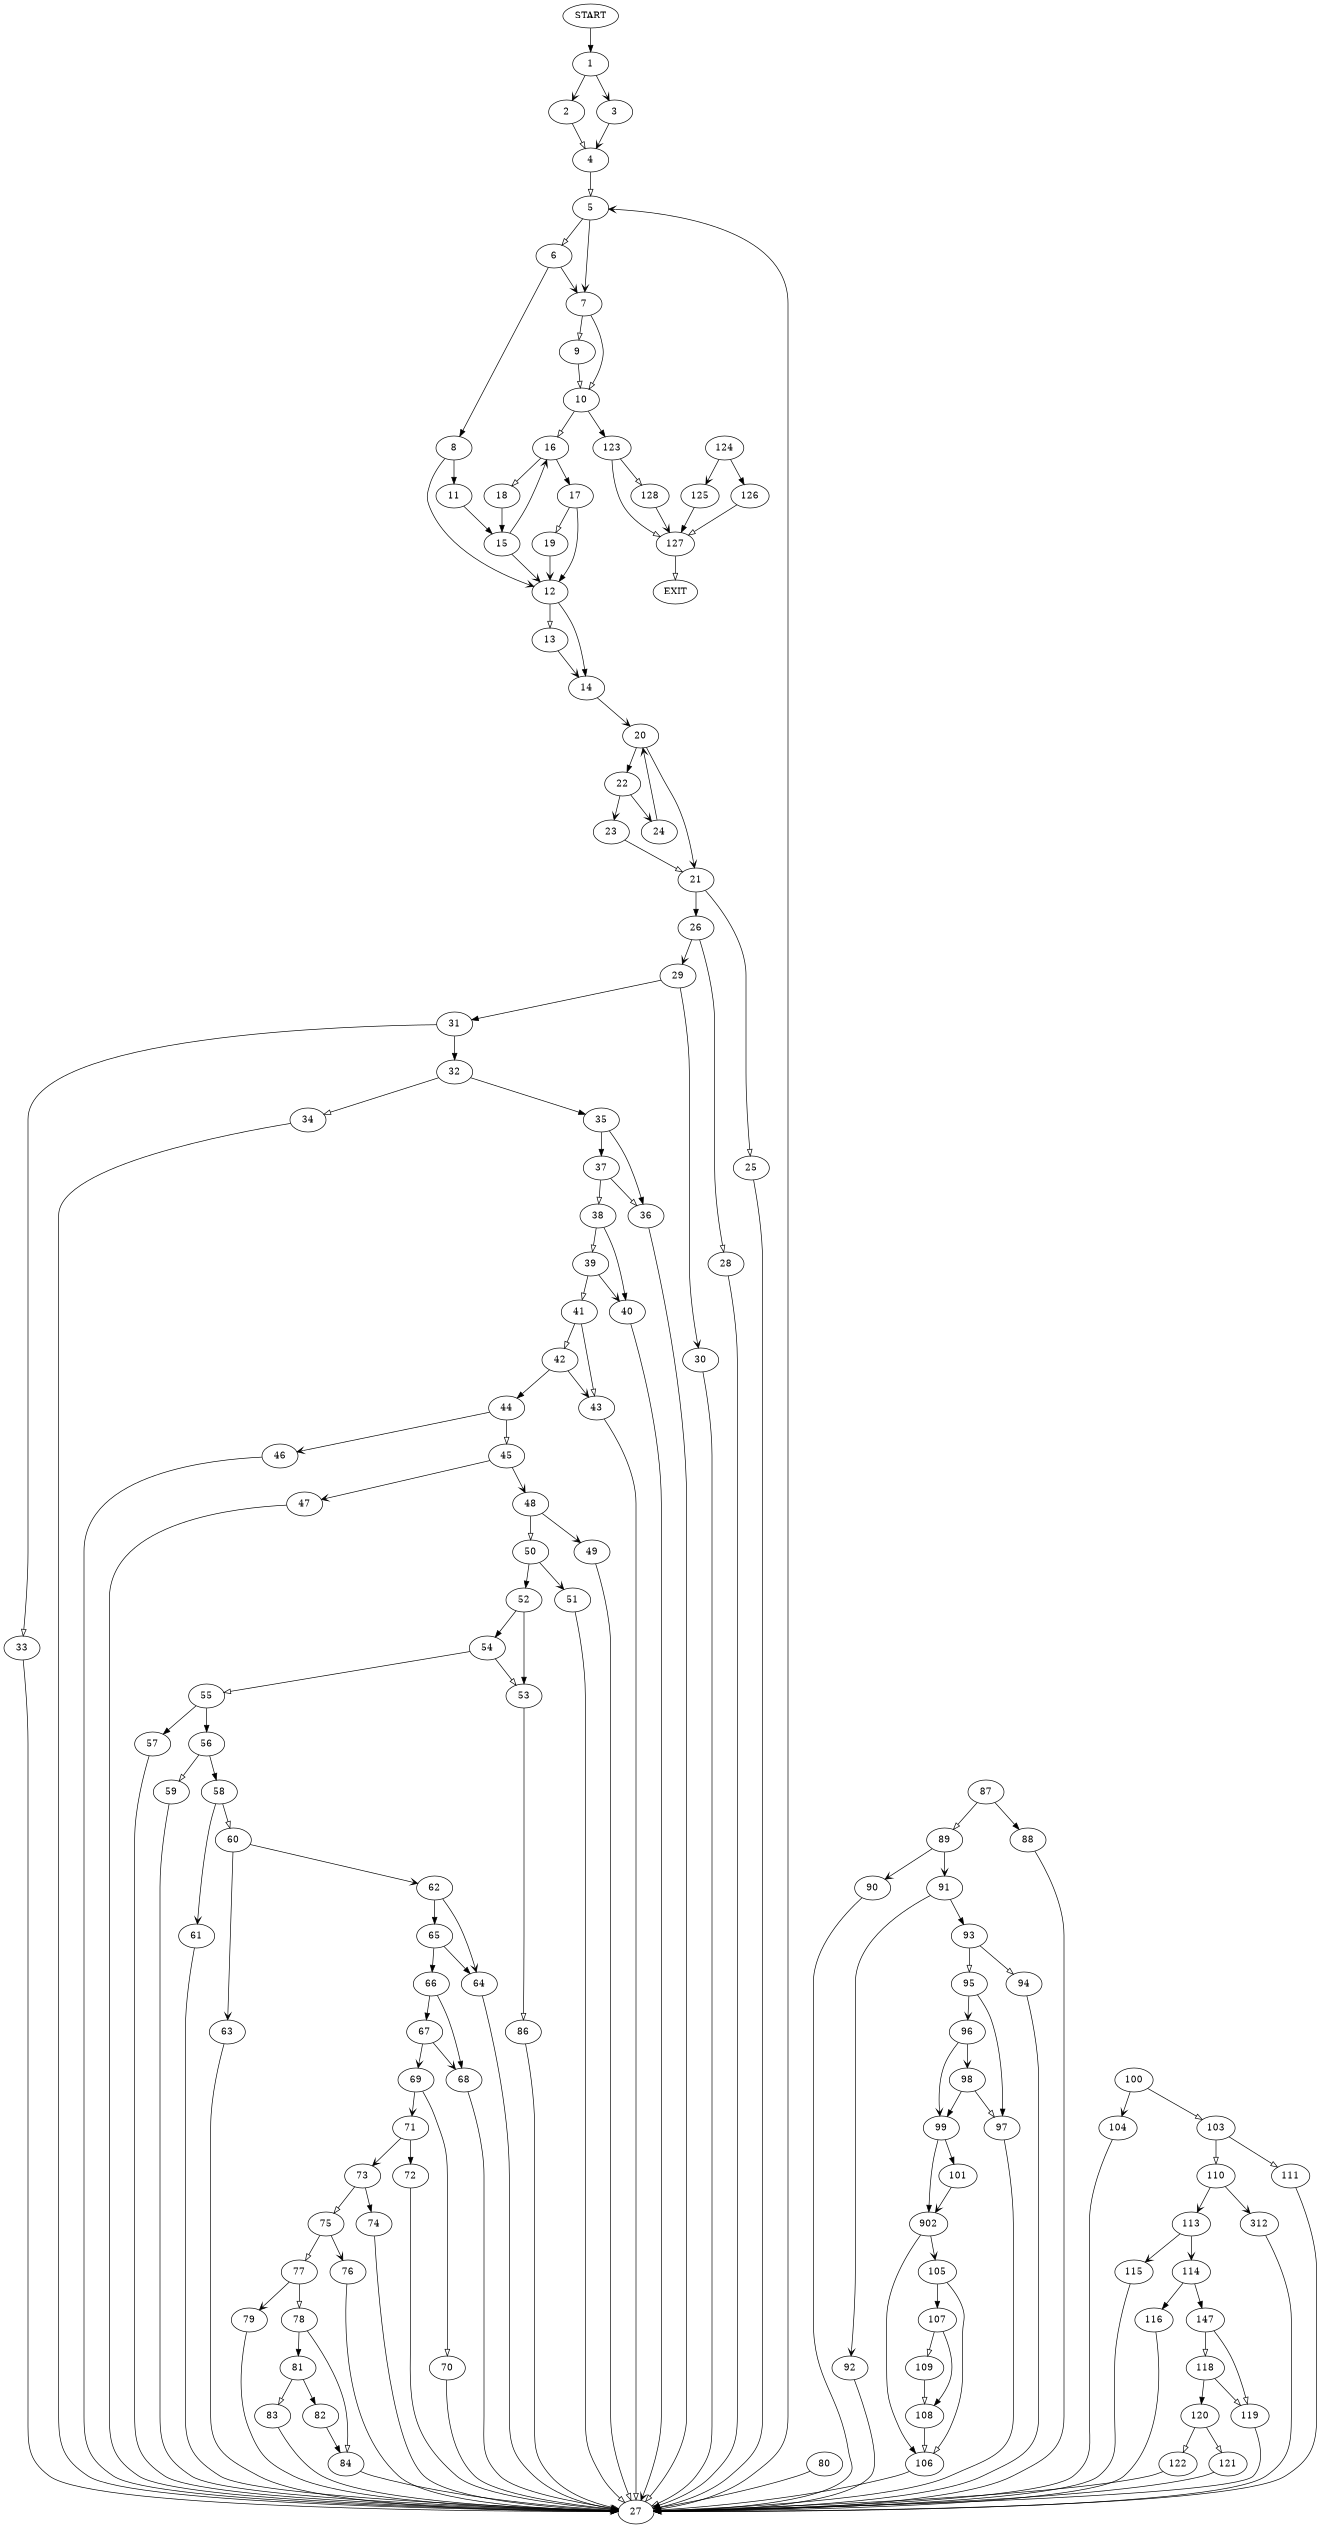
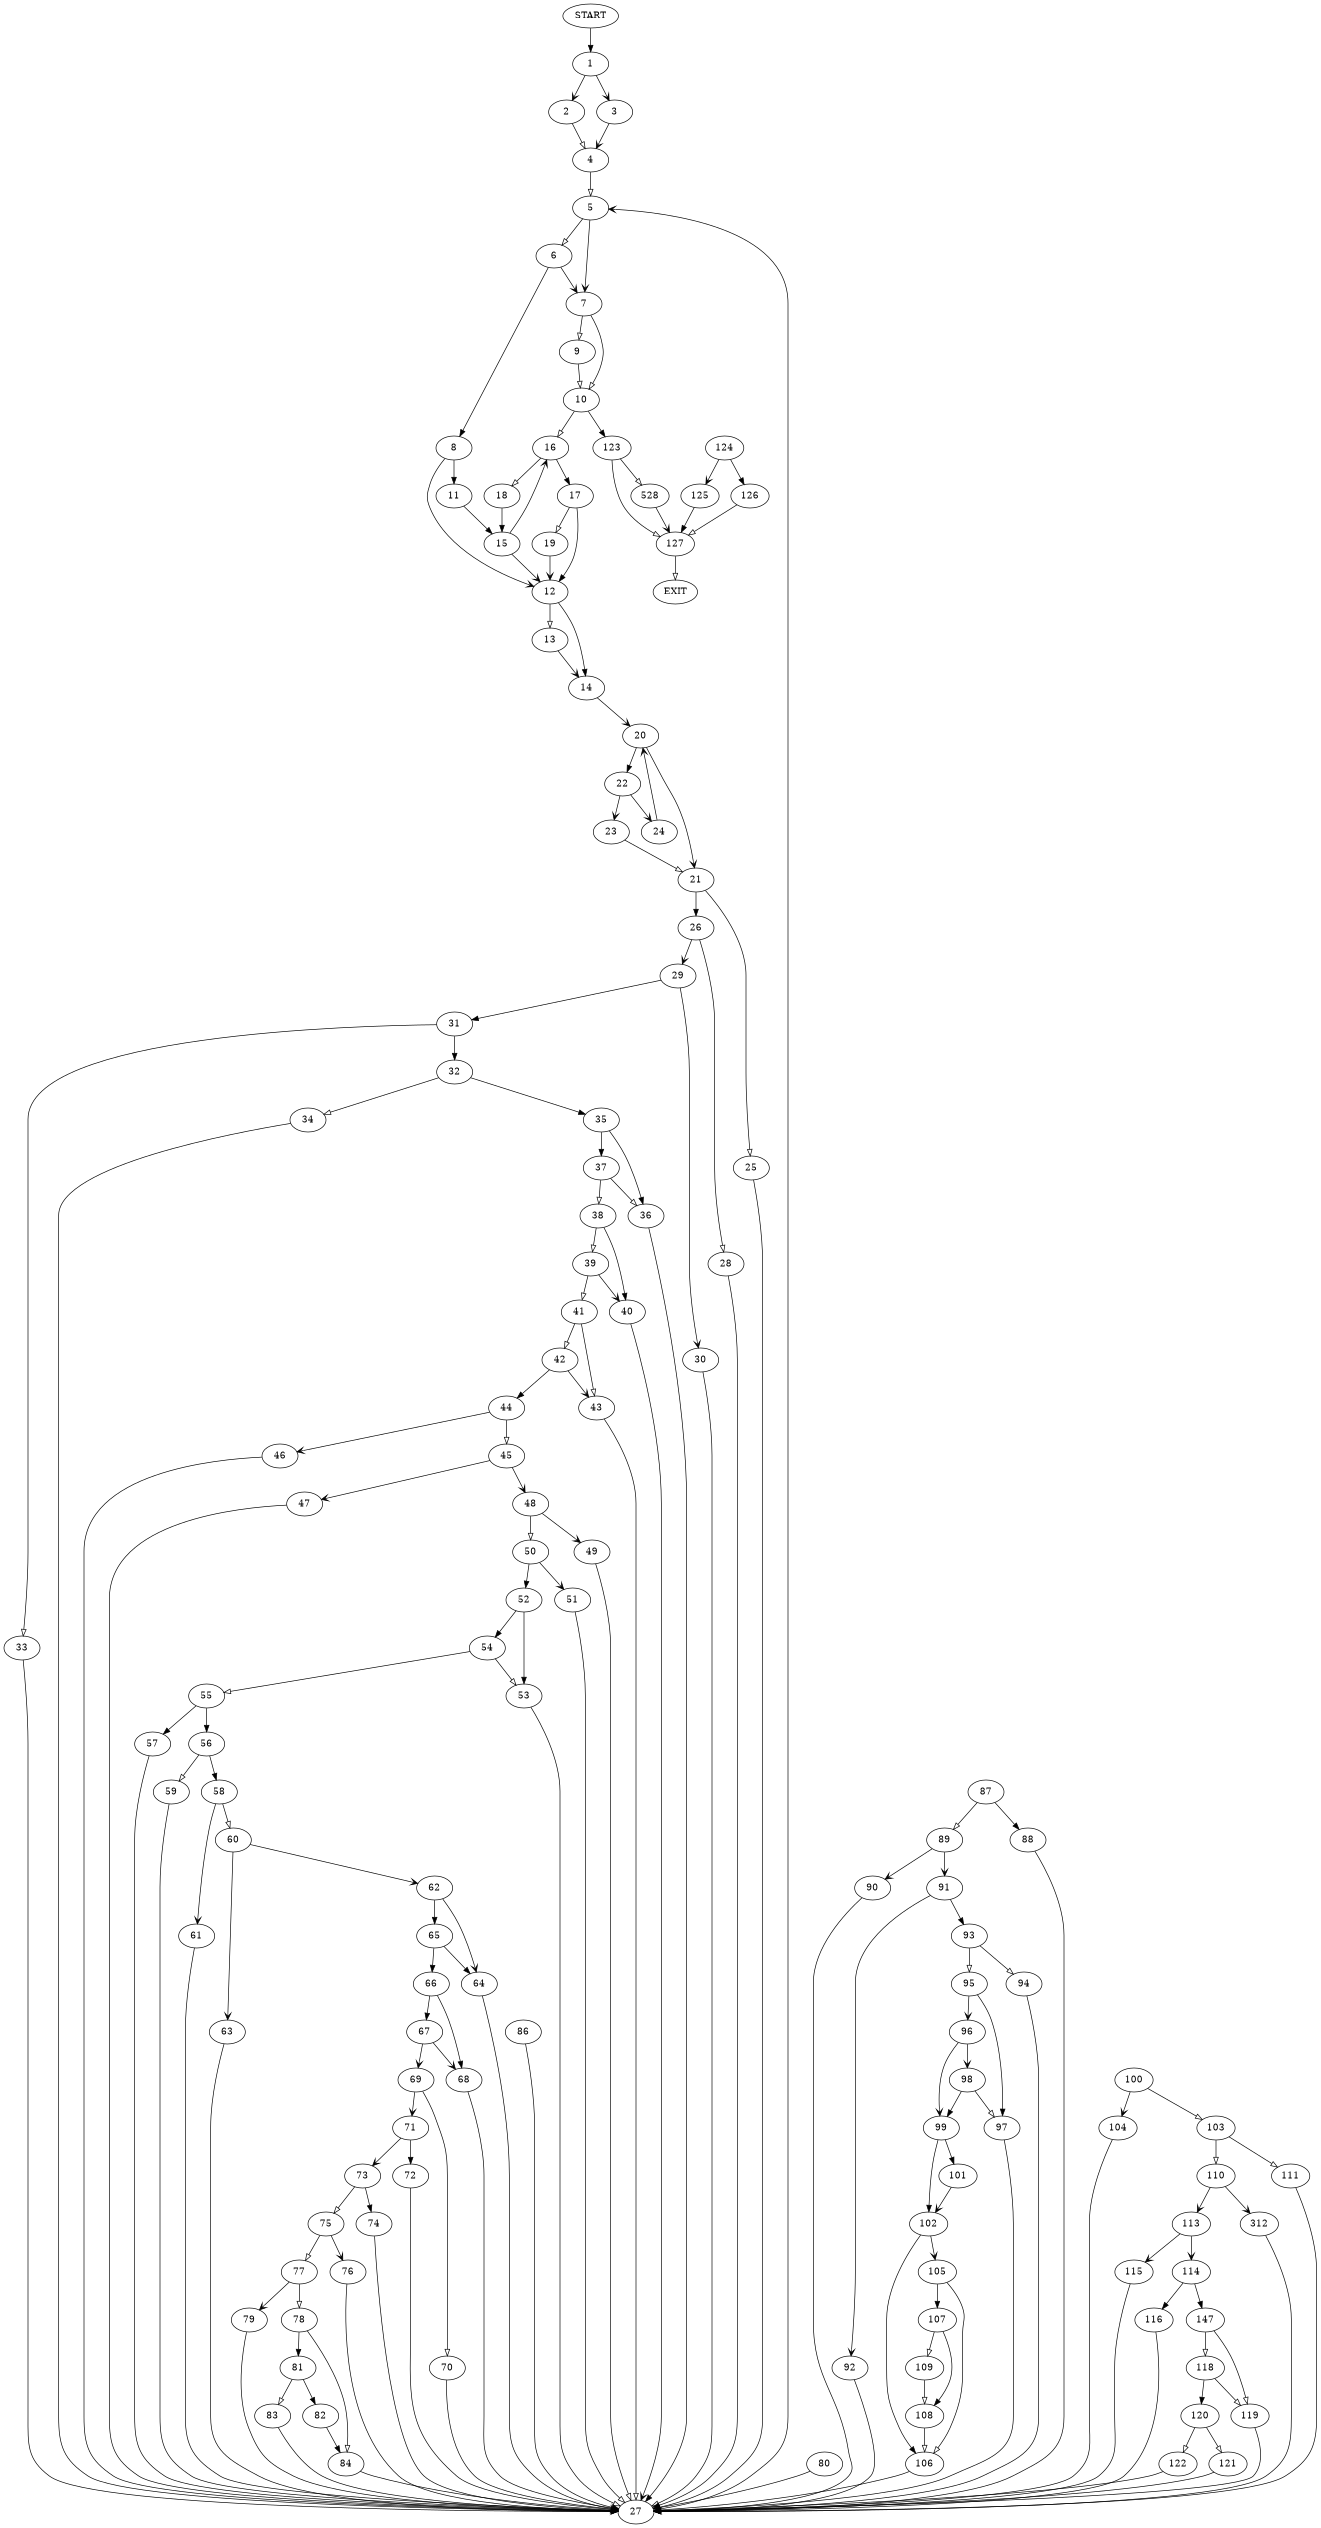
(650, 496) -> (650, 496)
(524, 1861) -> (560, 2114)
(687, 1866) -> (687, 1866)
(929, 2224) -> (929, 2224)
(535, 2297) -> (535, 2297)
